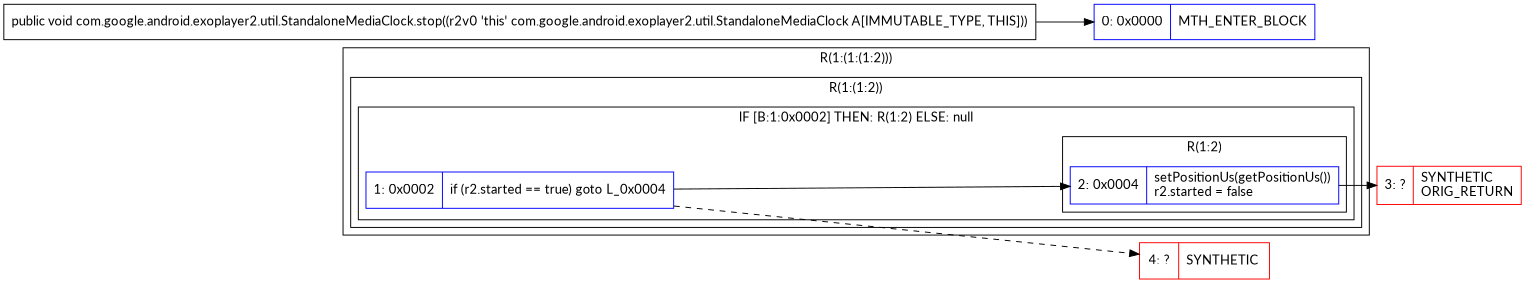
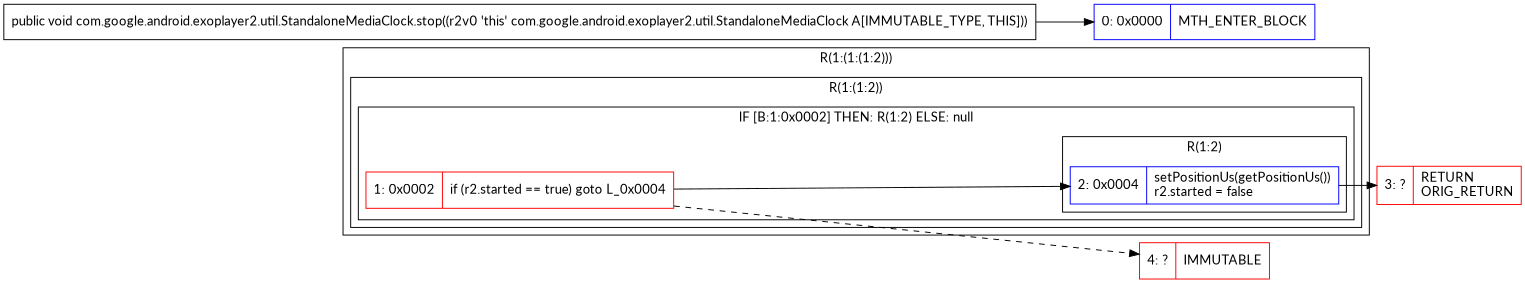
(1457, 178) -> (1448, 178)
(520, 190) -> (520, 190)
(1223, 260) -> (1223, 260)
